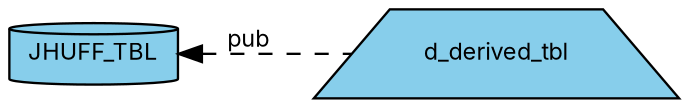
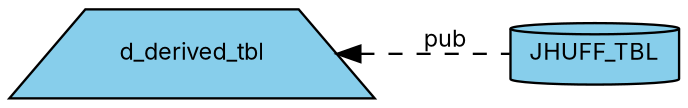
(277, 54) -> (435, 54)
